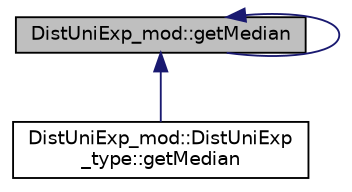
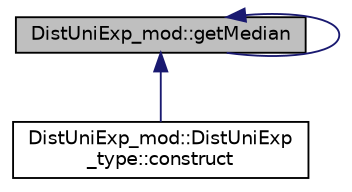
(161, 150) -> (161, 150)
